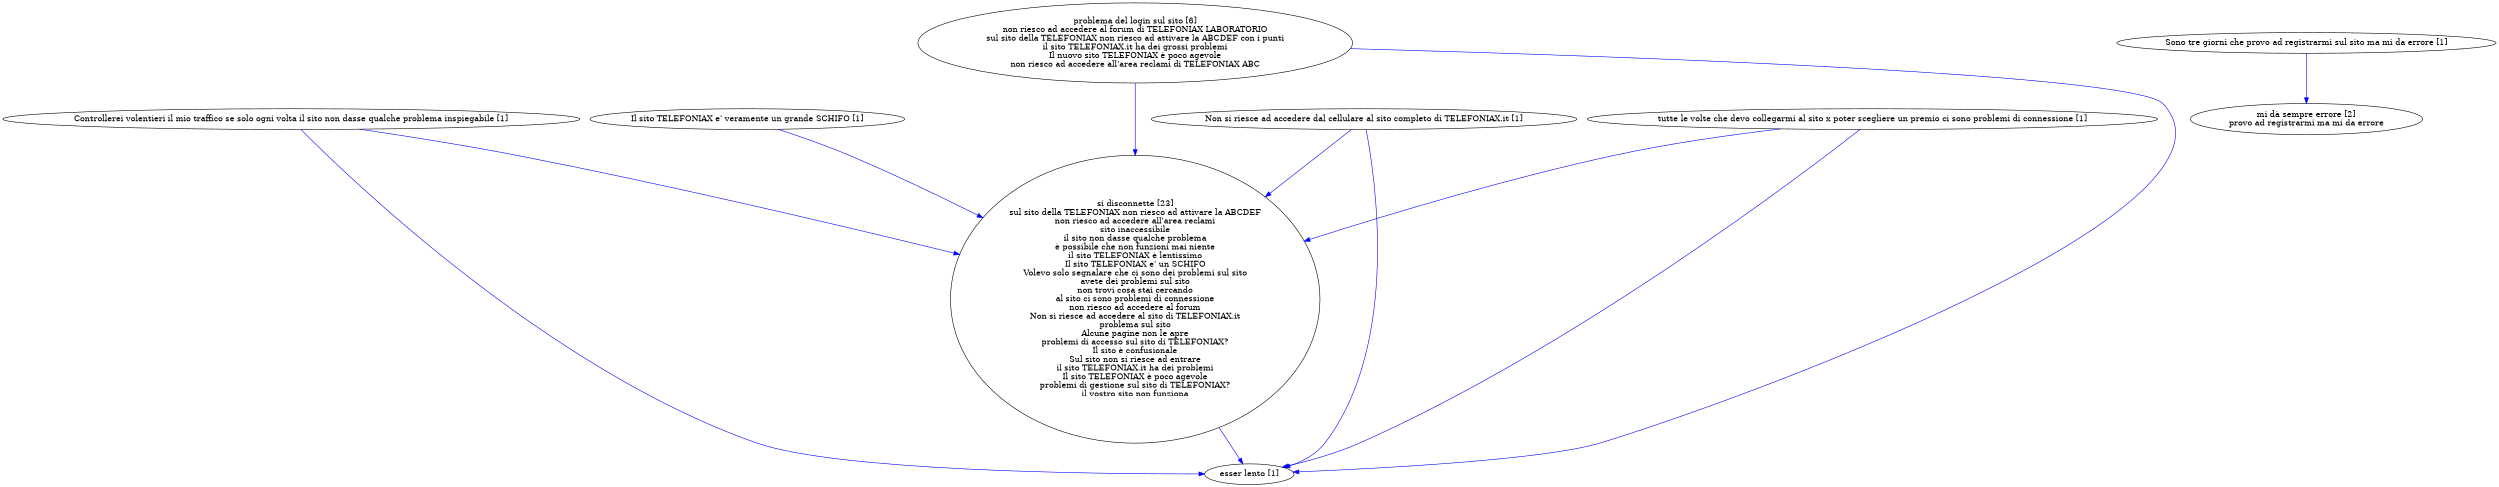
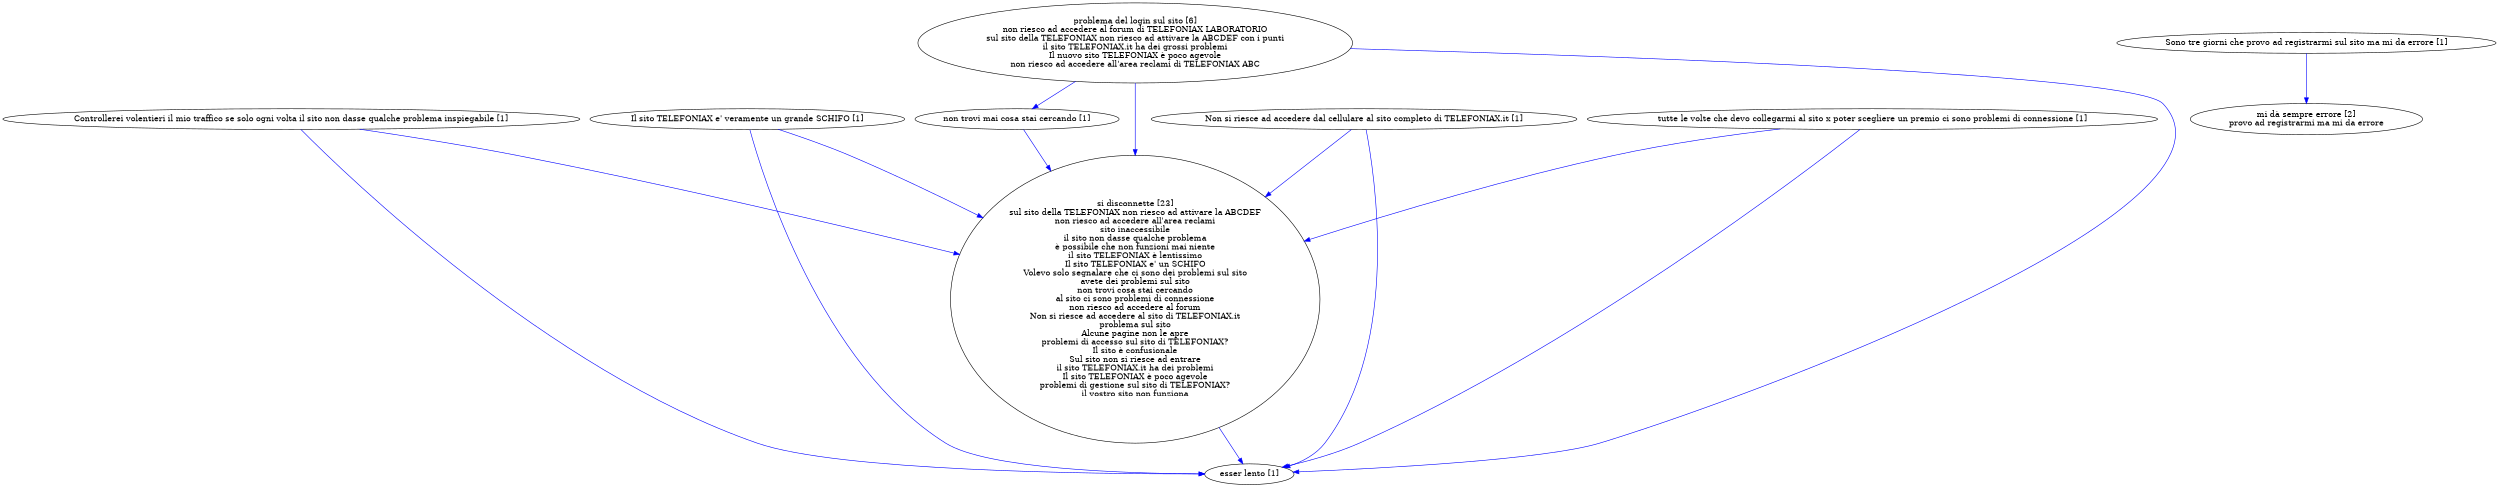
none -> (1017, 119)
none -> (899, 406)
